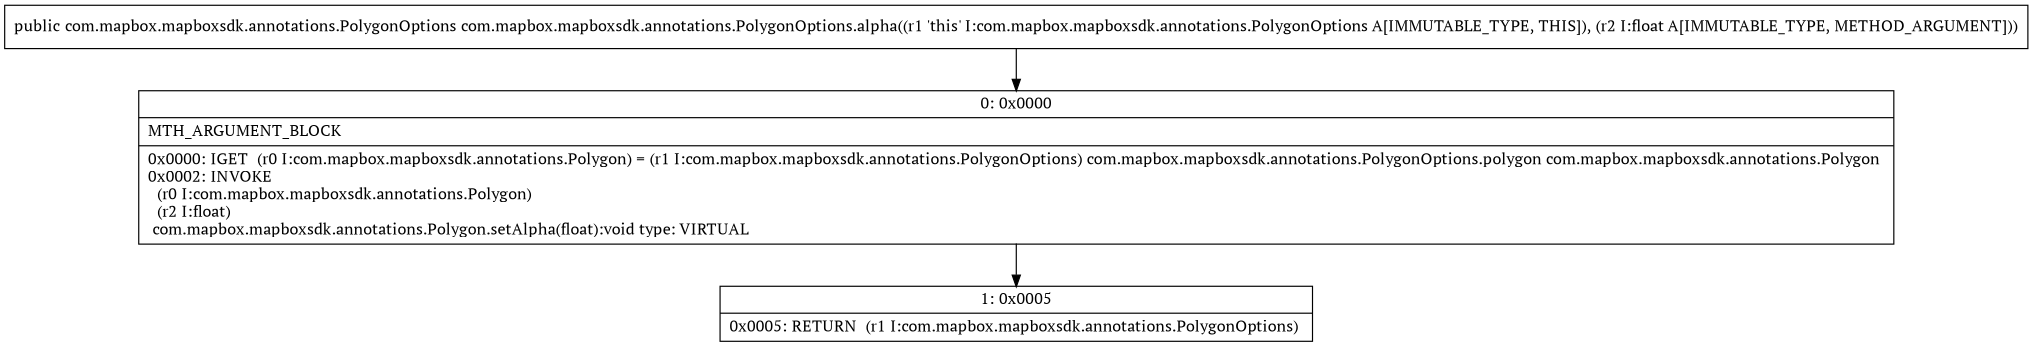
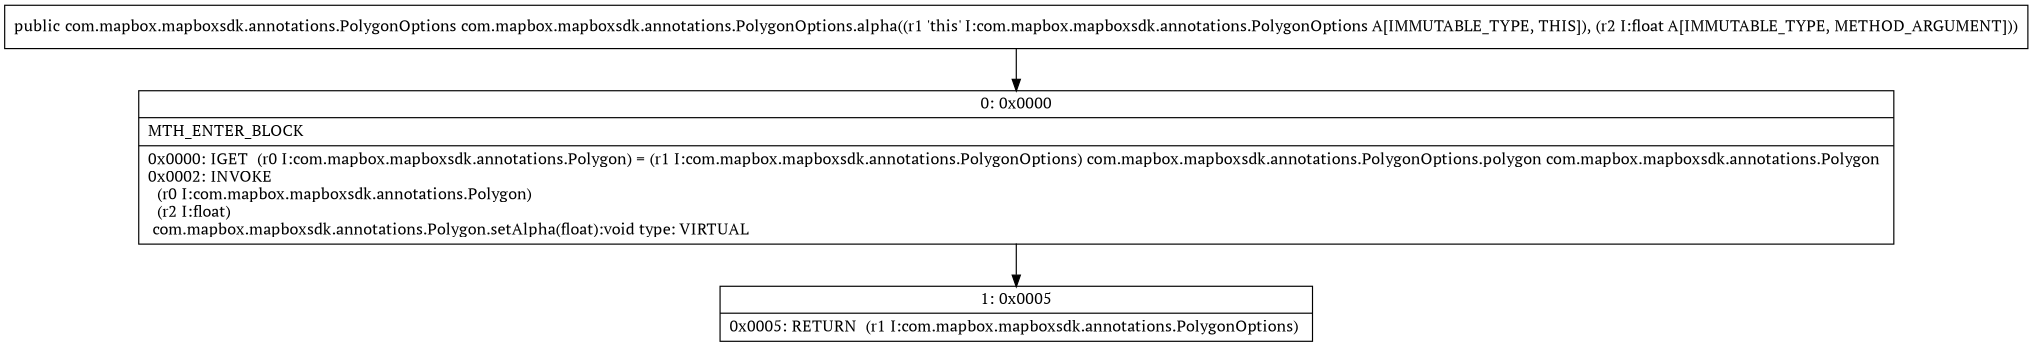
(245, 131) -> (226, 131)
